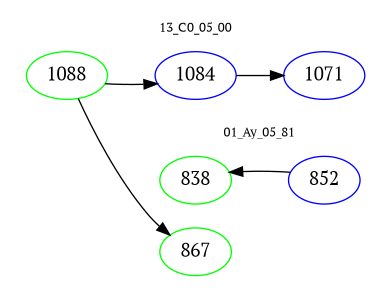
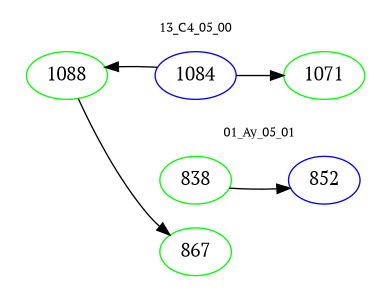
(196, 28) -> (196, 28)
(324, 76) -> (324, 76)
(124, 84) -> (138, 67)
(260, 133) -> (260, 133)
(266, 171) -> (253, 189)
